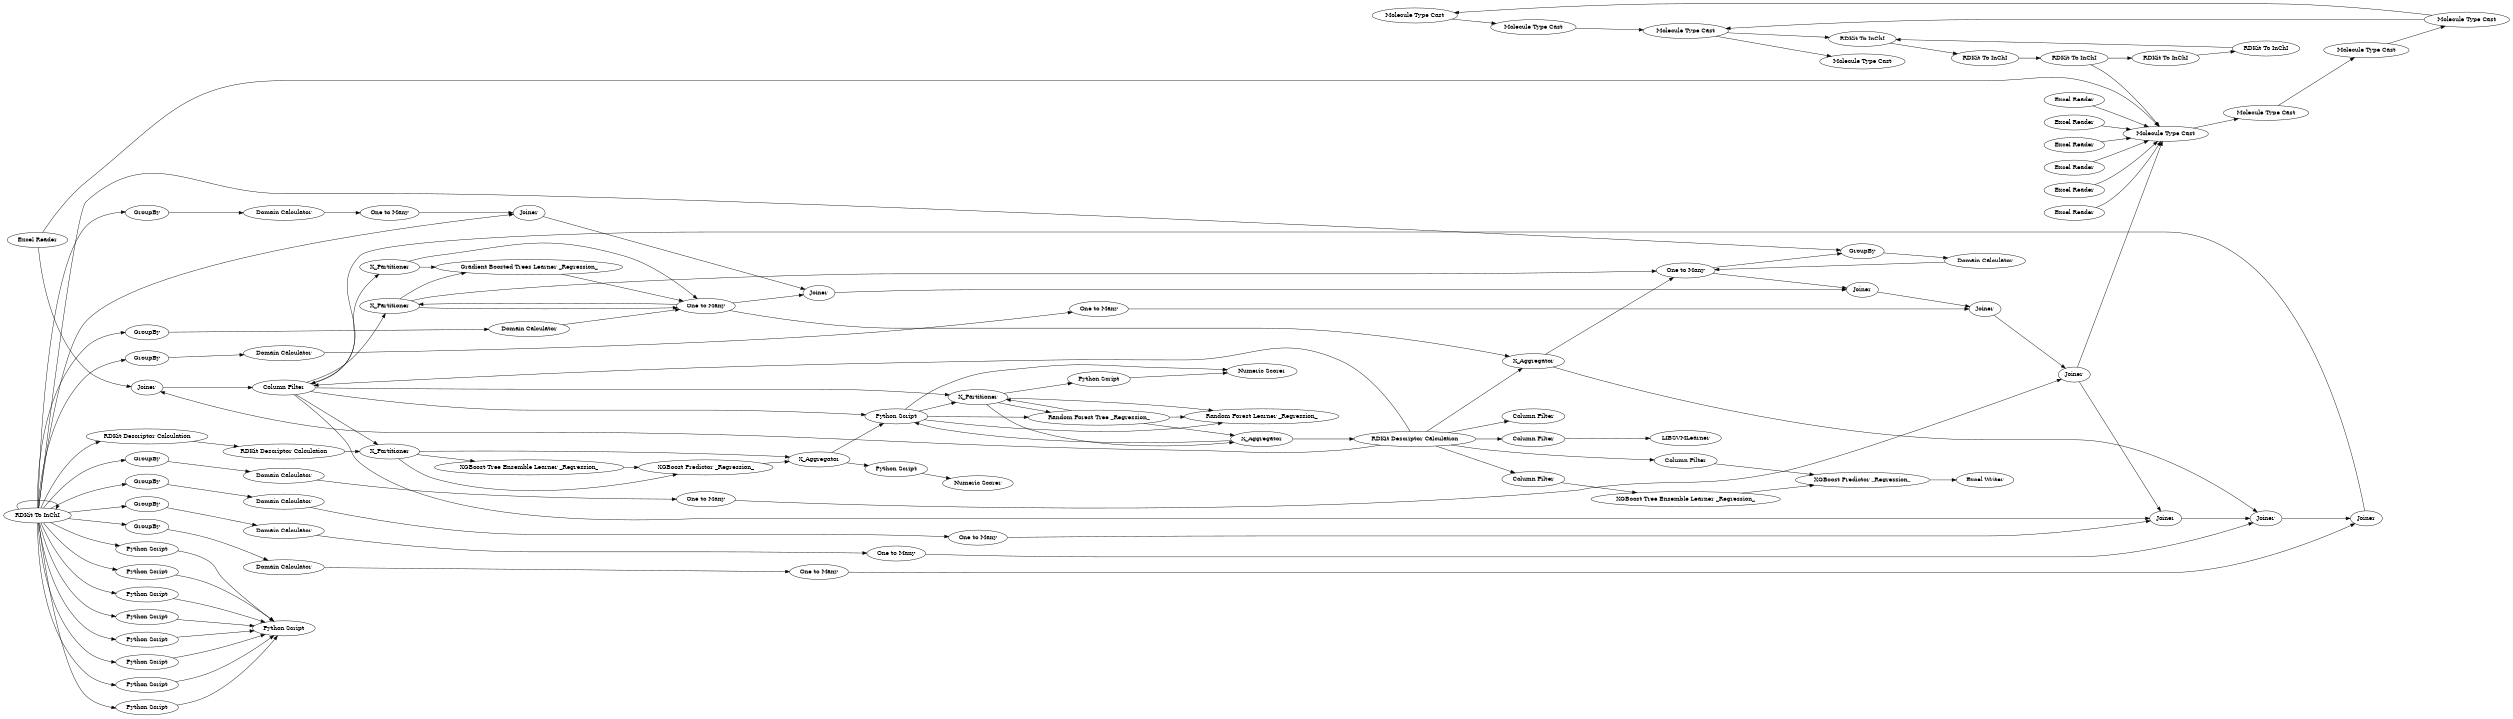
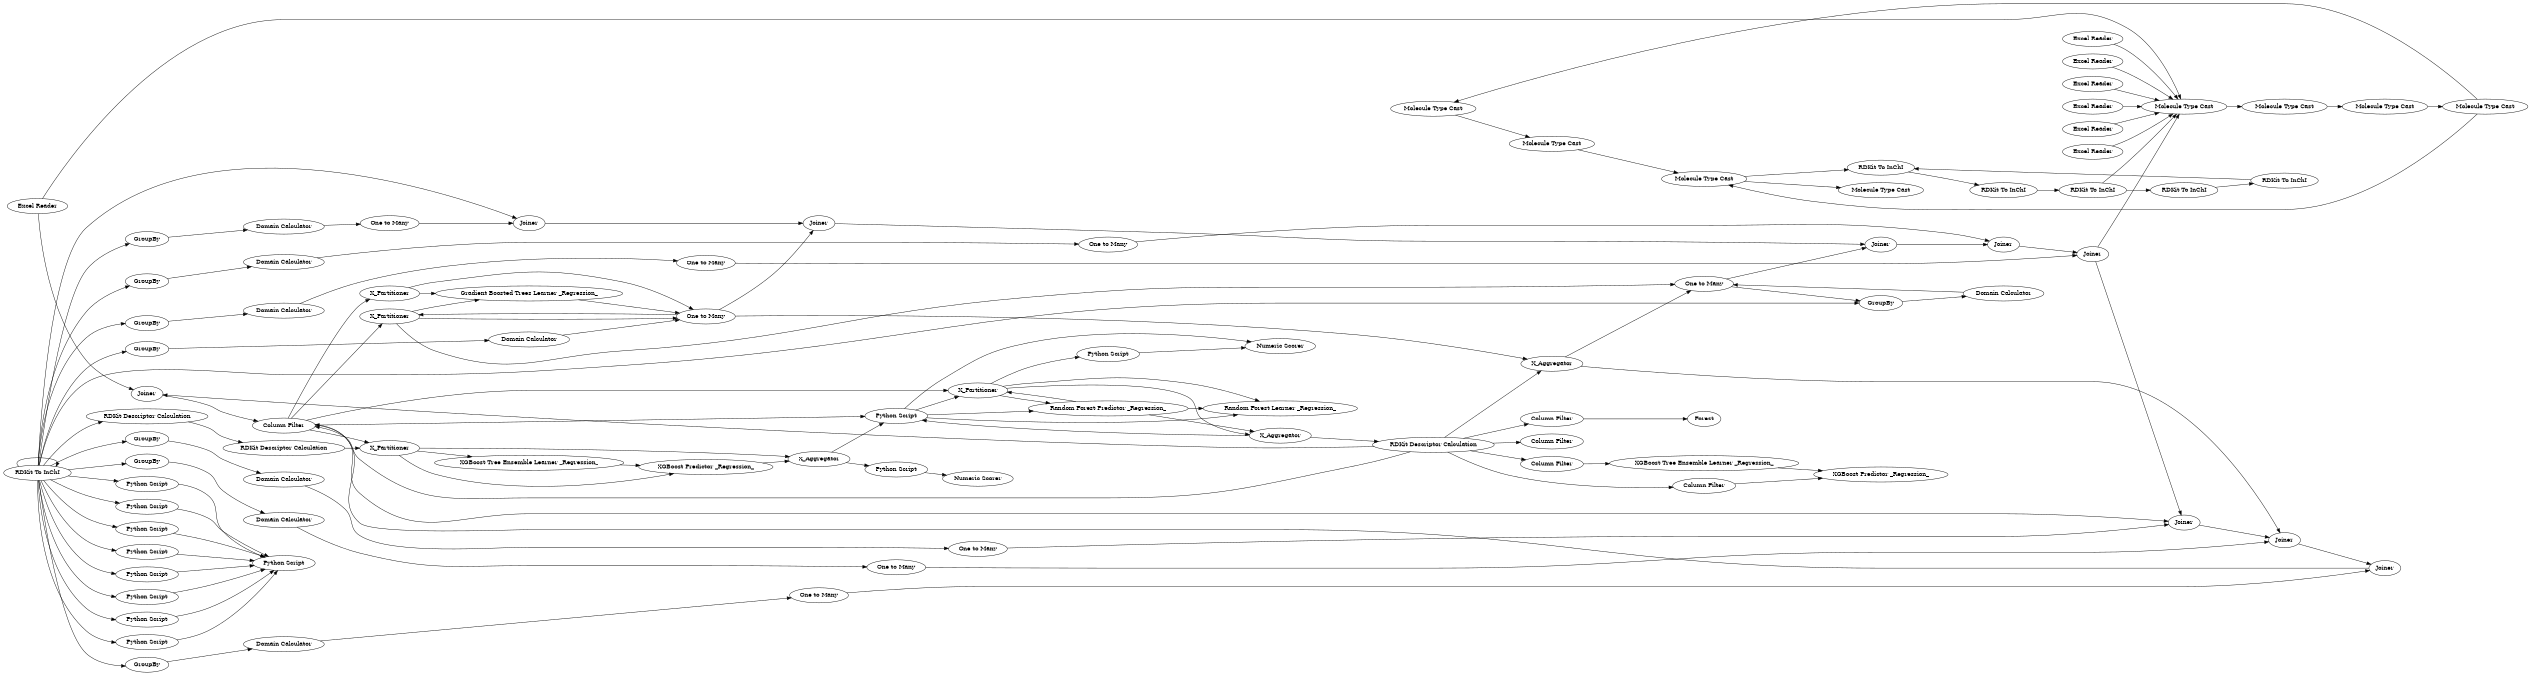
(1099, 418) -> (1108, 408)
(1686, 438) -> (1704, 419)
(1985, 480) -> none
